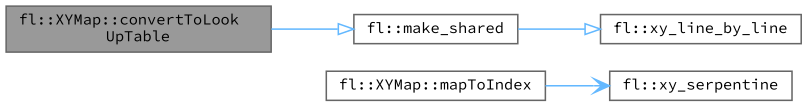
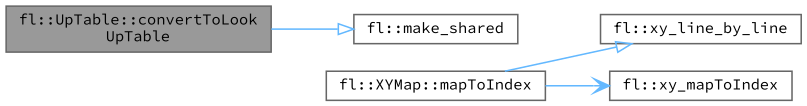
(139, 29) -> (139, 29)
(552, 29) -> (561, 59)
(701, 86) -> (701, 86)
